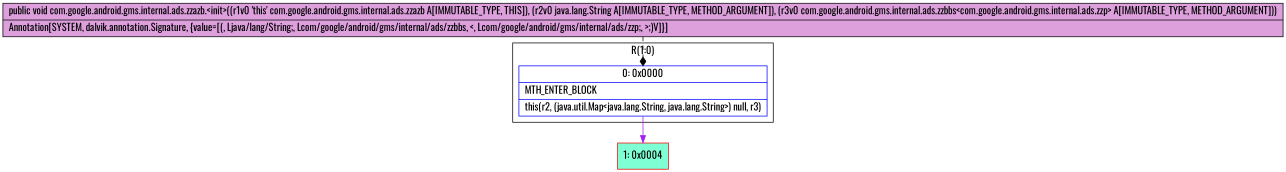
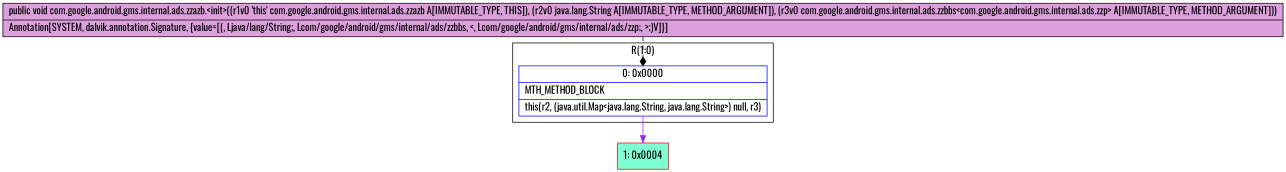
(561, 91) -> (565, 91)
